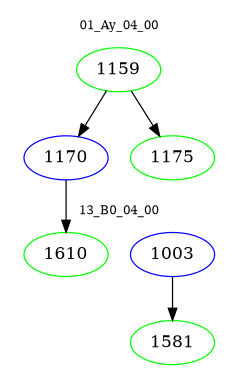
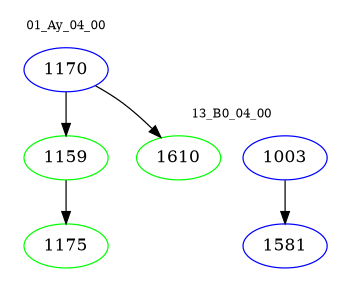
(96, 108) -> (66, 108)
(173, 343) -> (285, 246)
